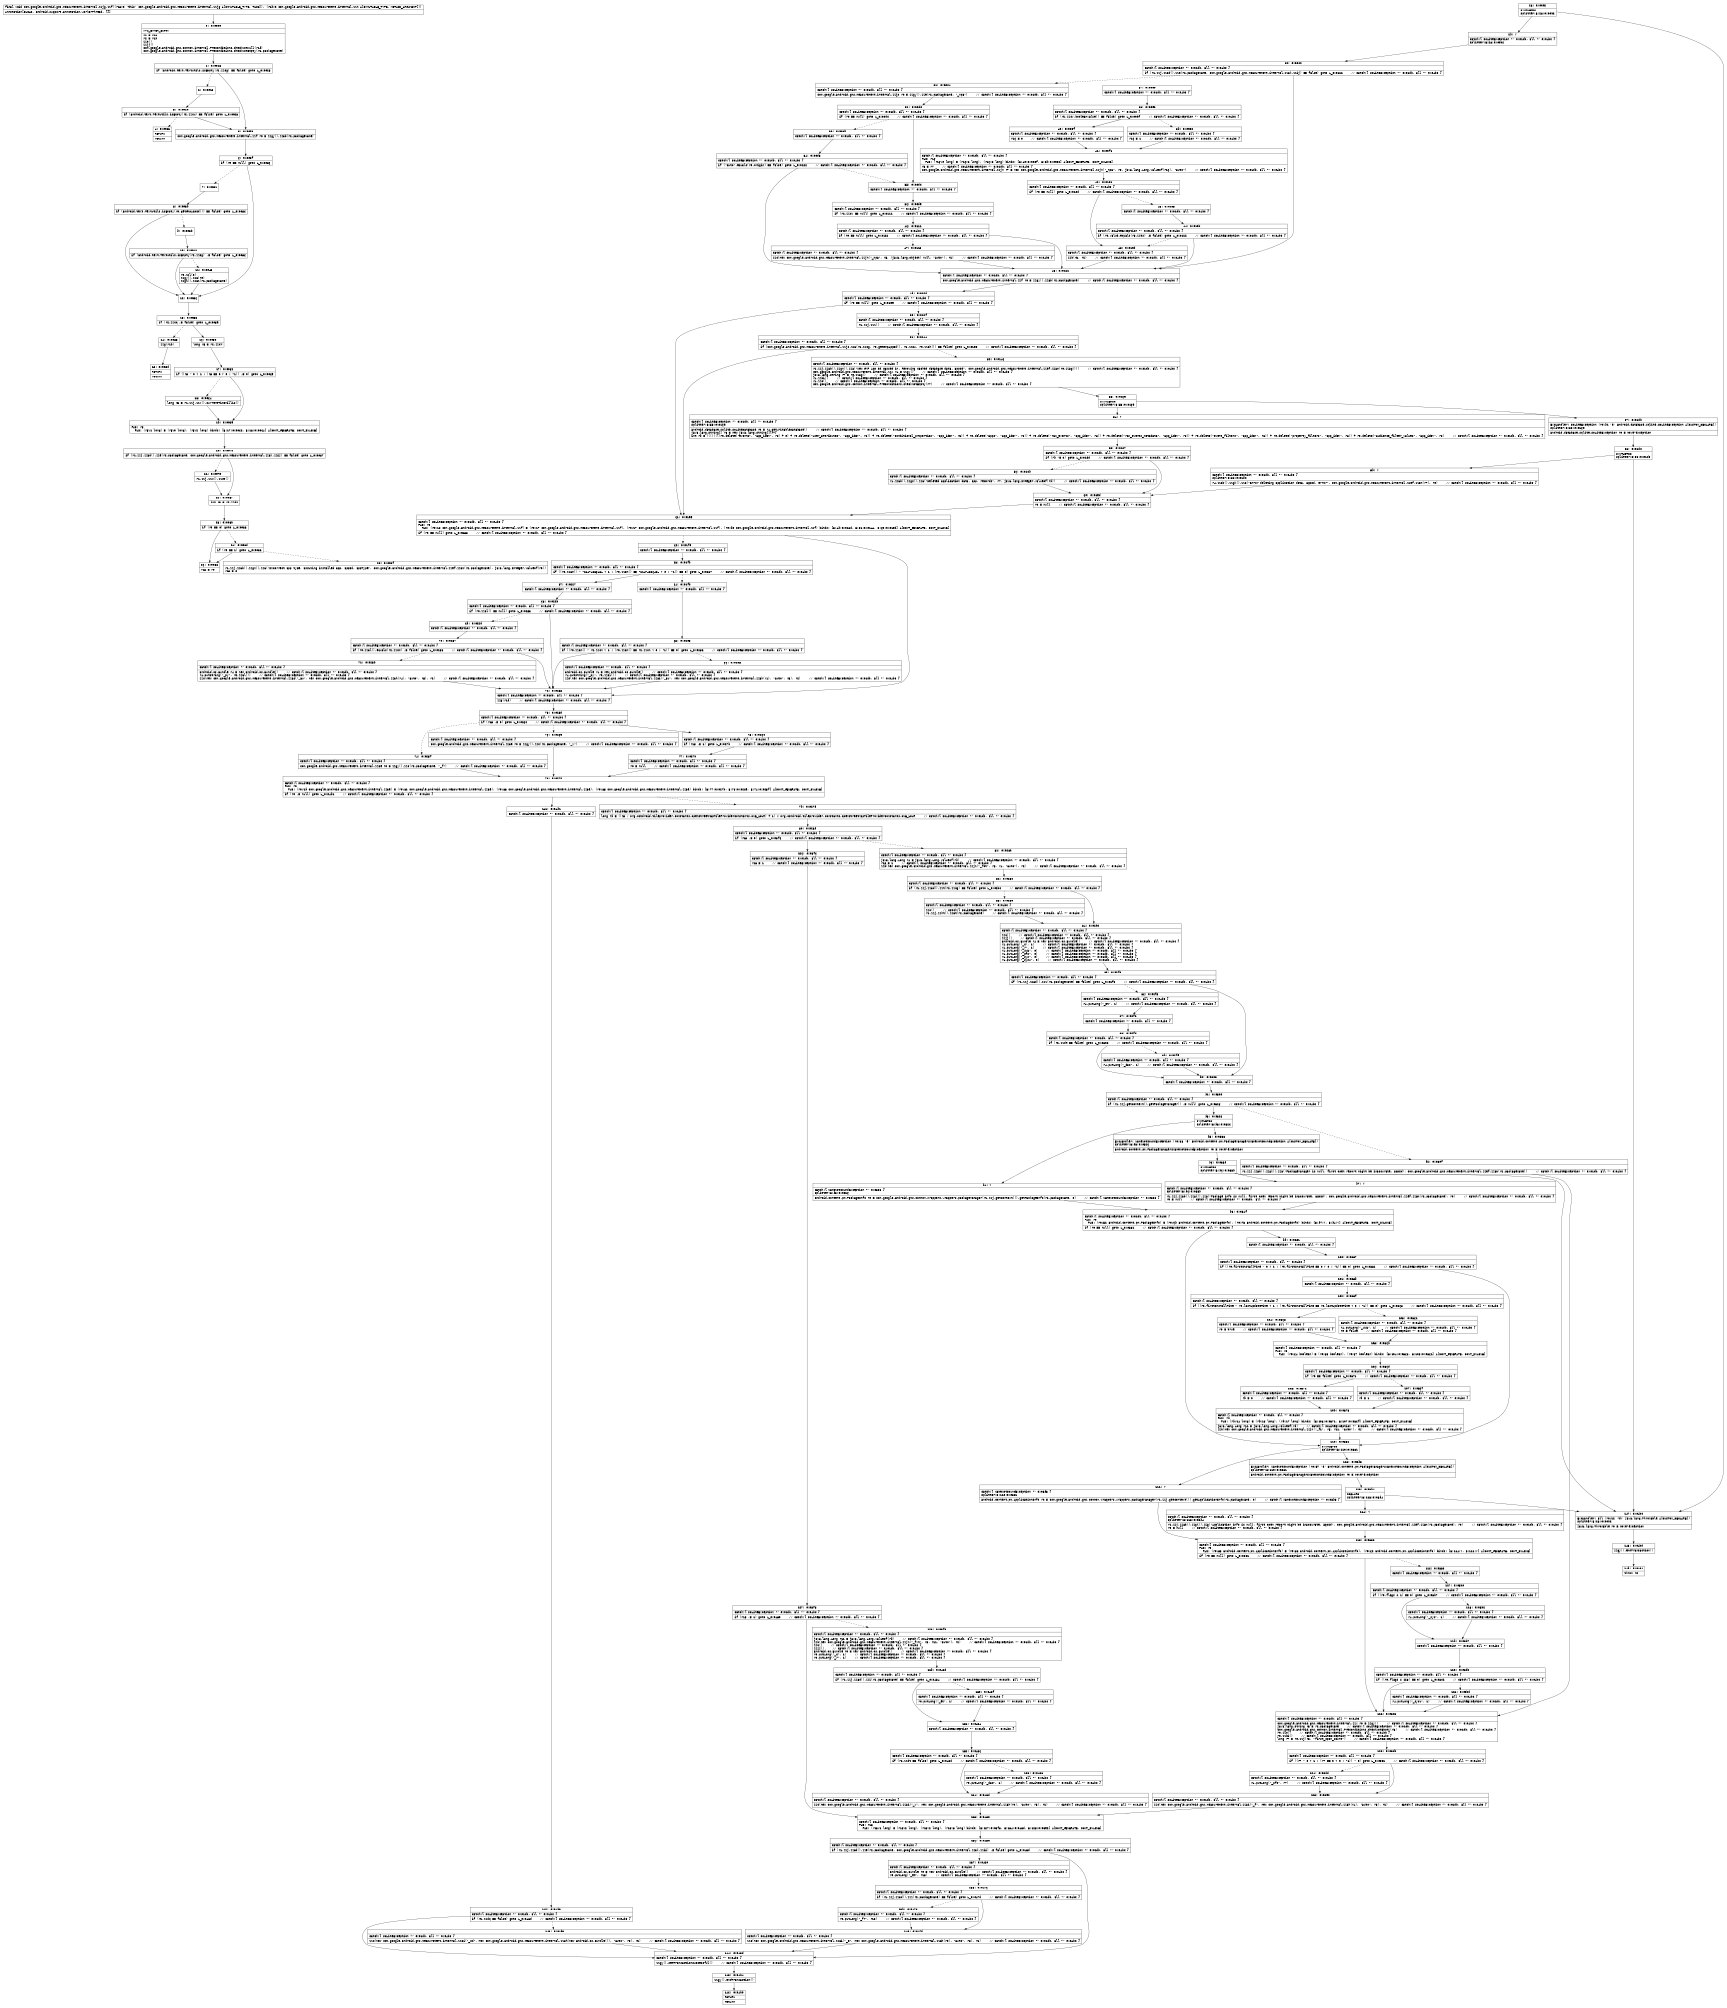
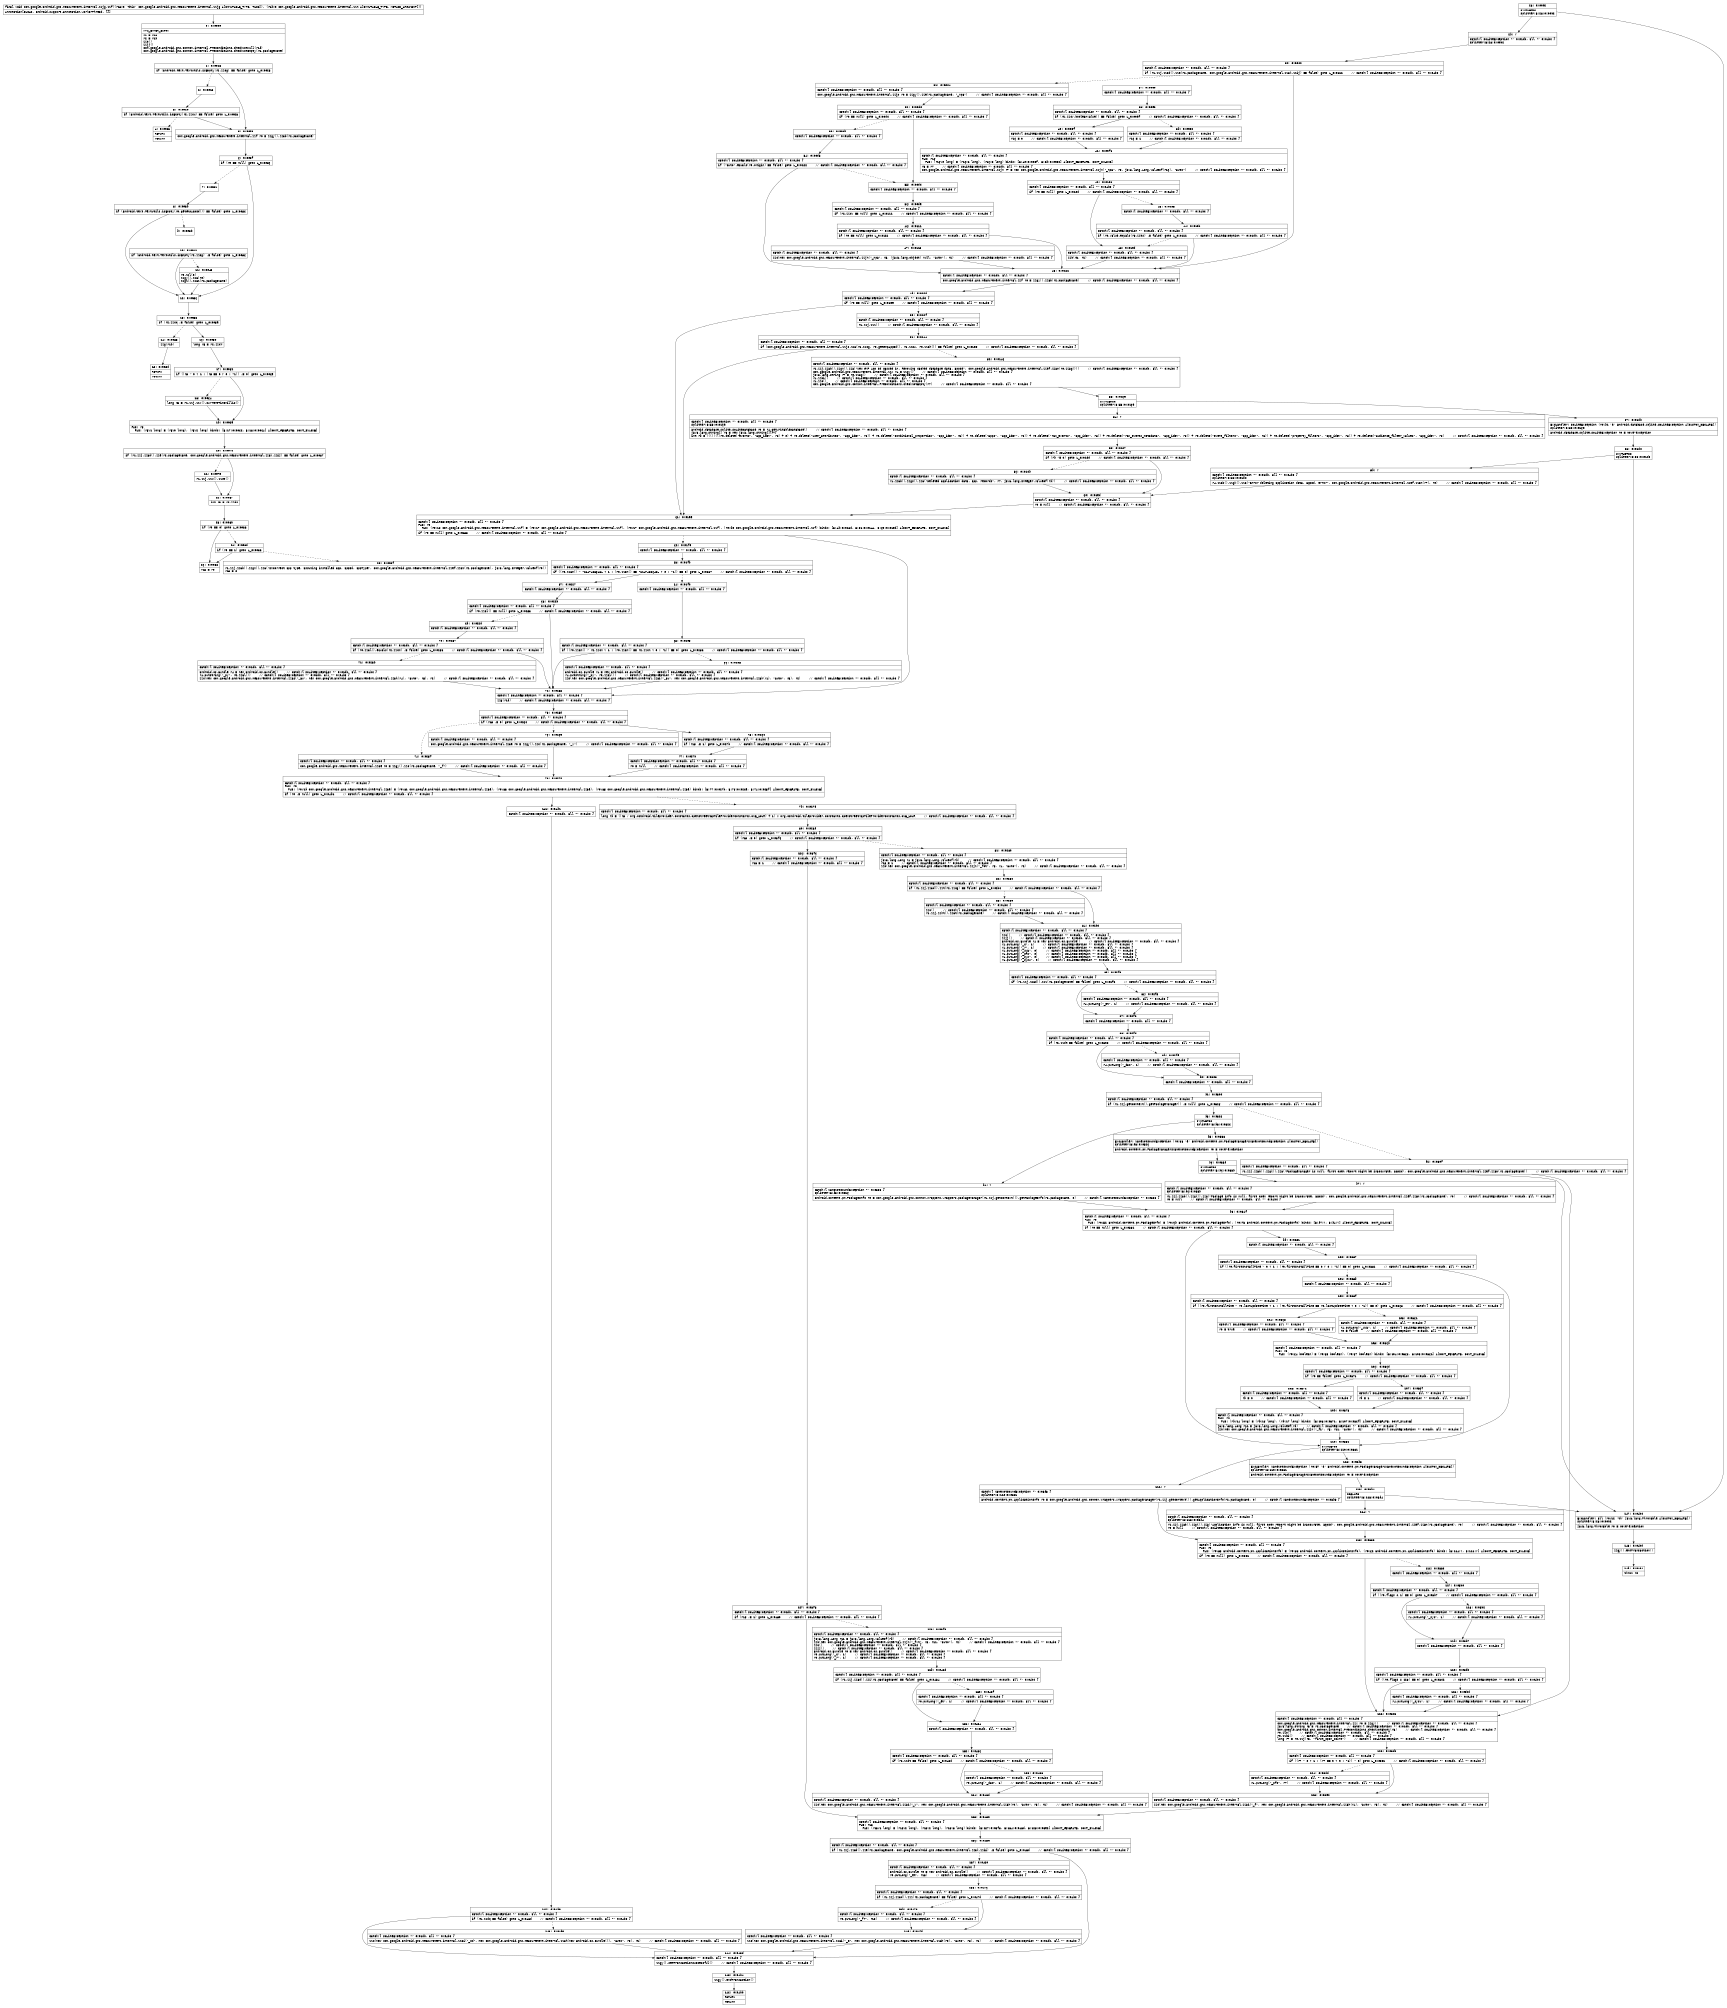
(186, 241) -> none
(1245, 1014) -> (1077, 1003)
